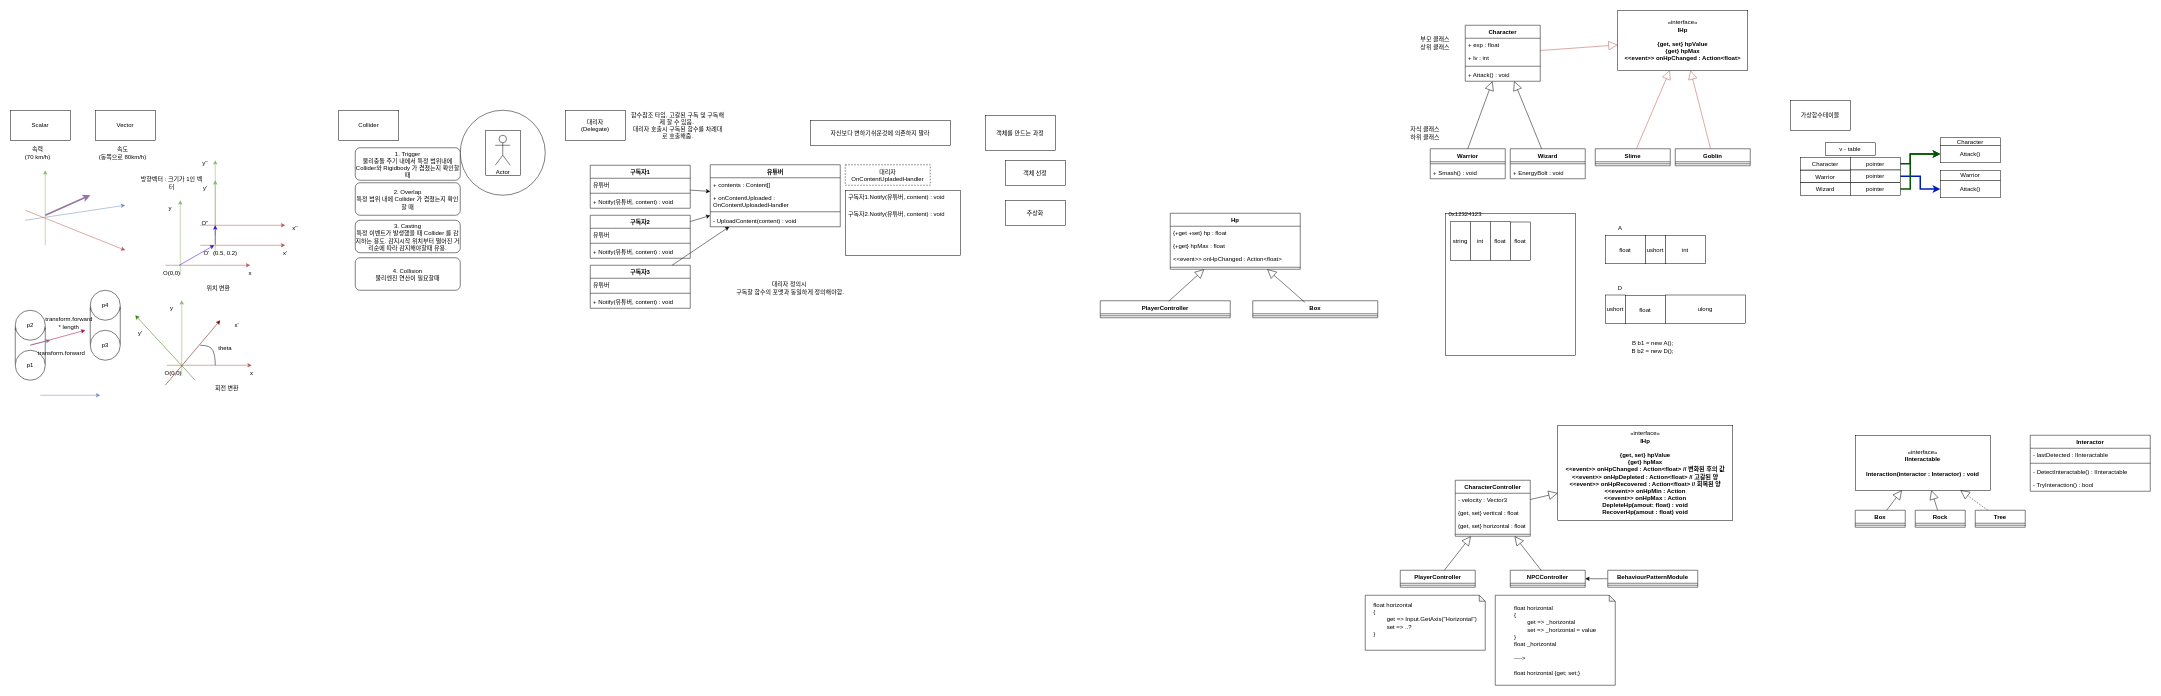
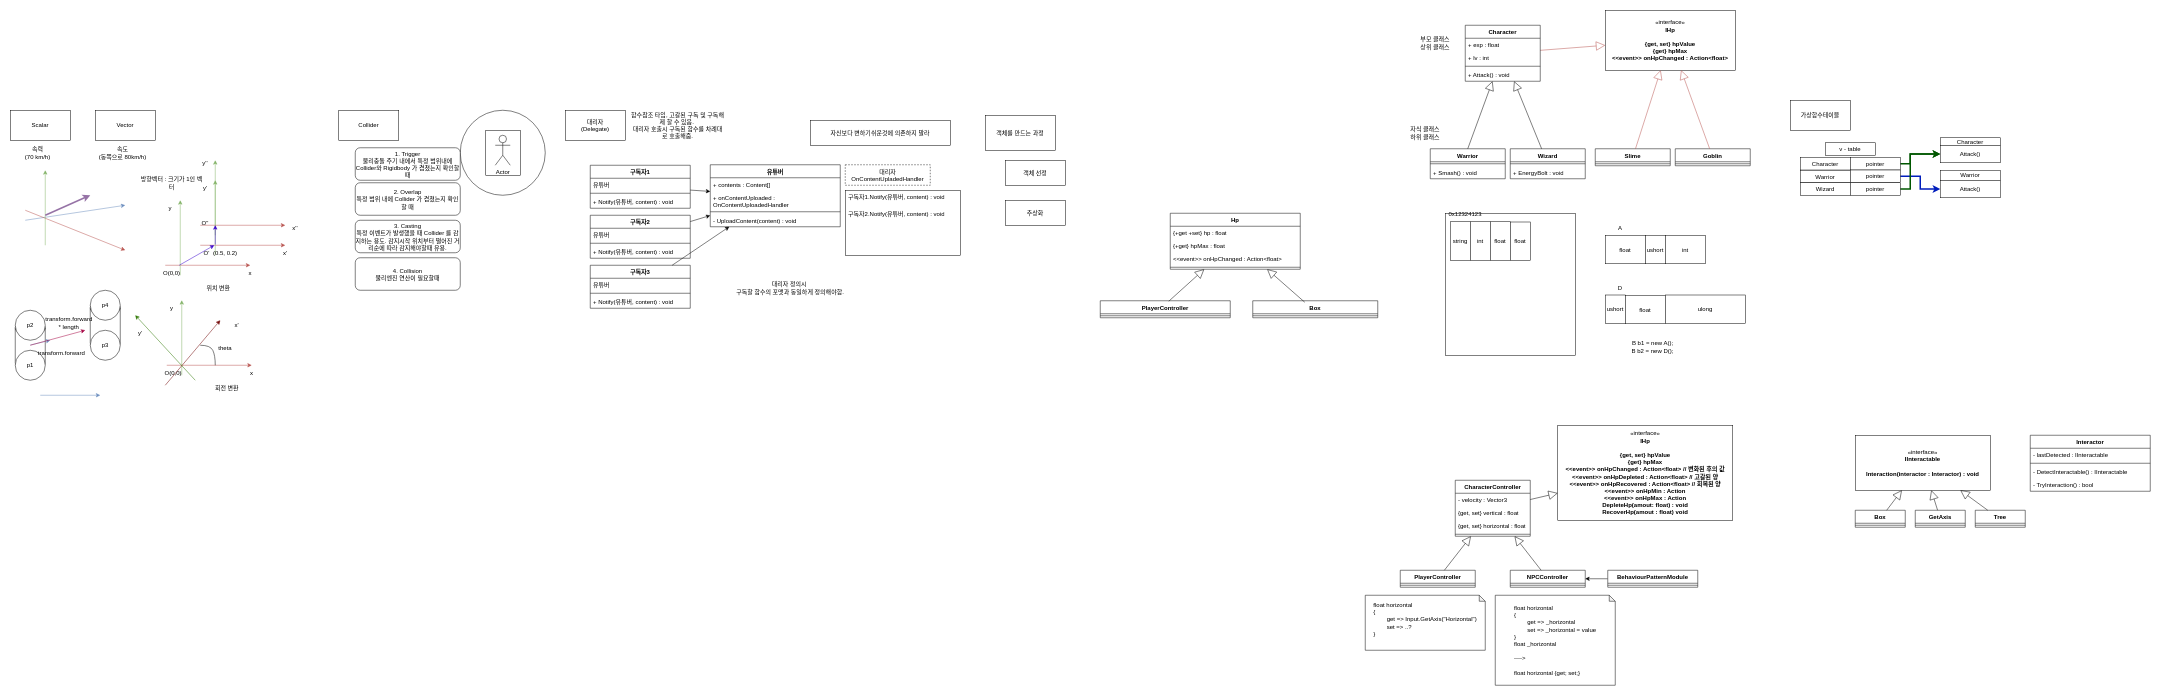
(1683, 40) -> (1670, 40)
(1978, 503) -> (1978, 503)
(1940, 517) -> (1940, 517)
